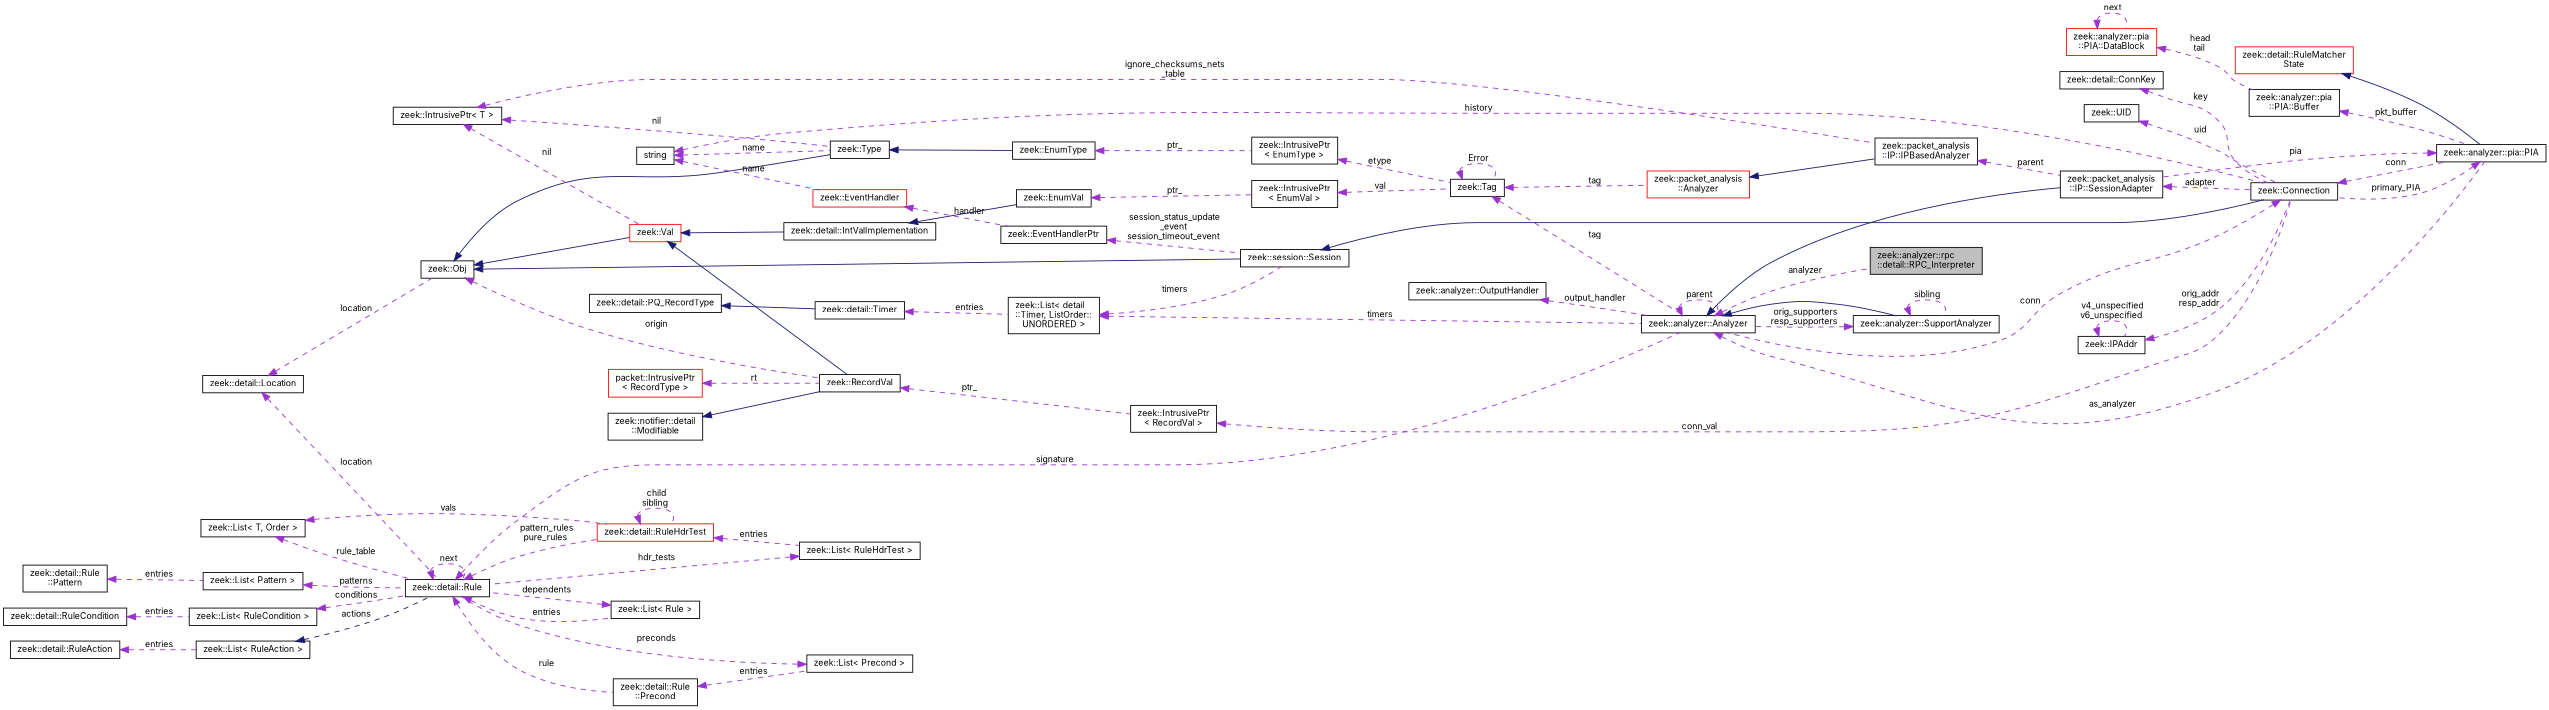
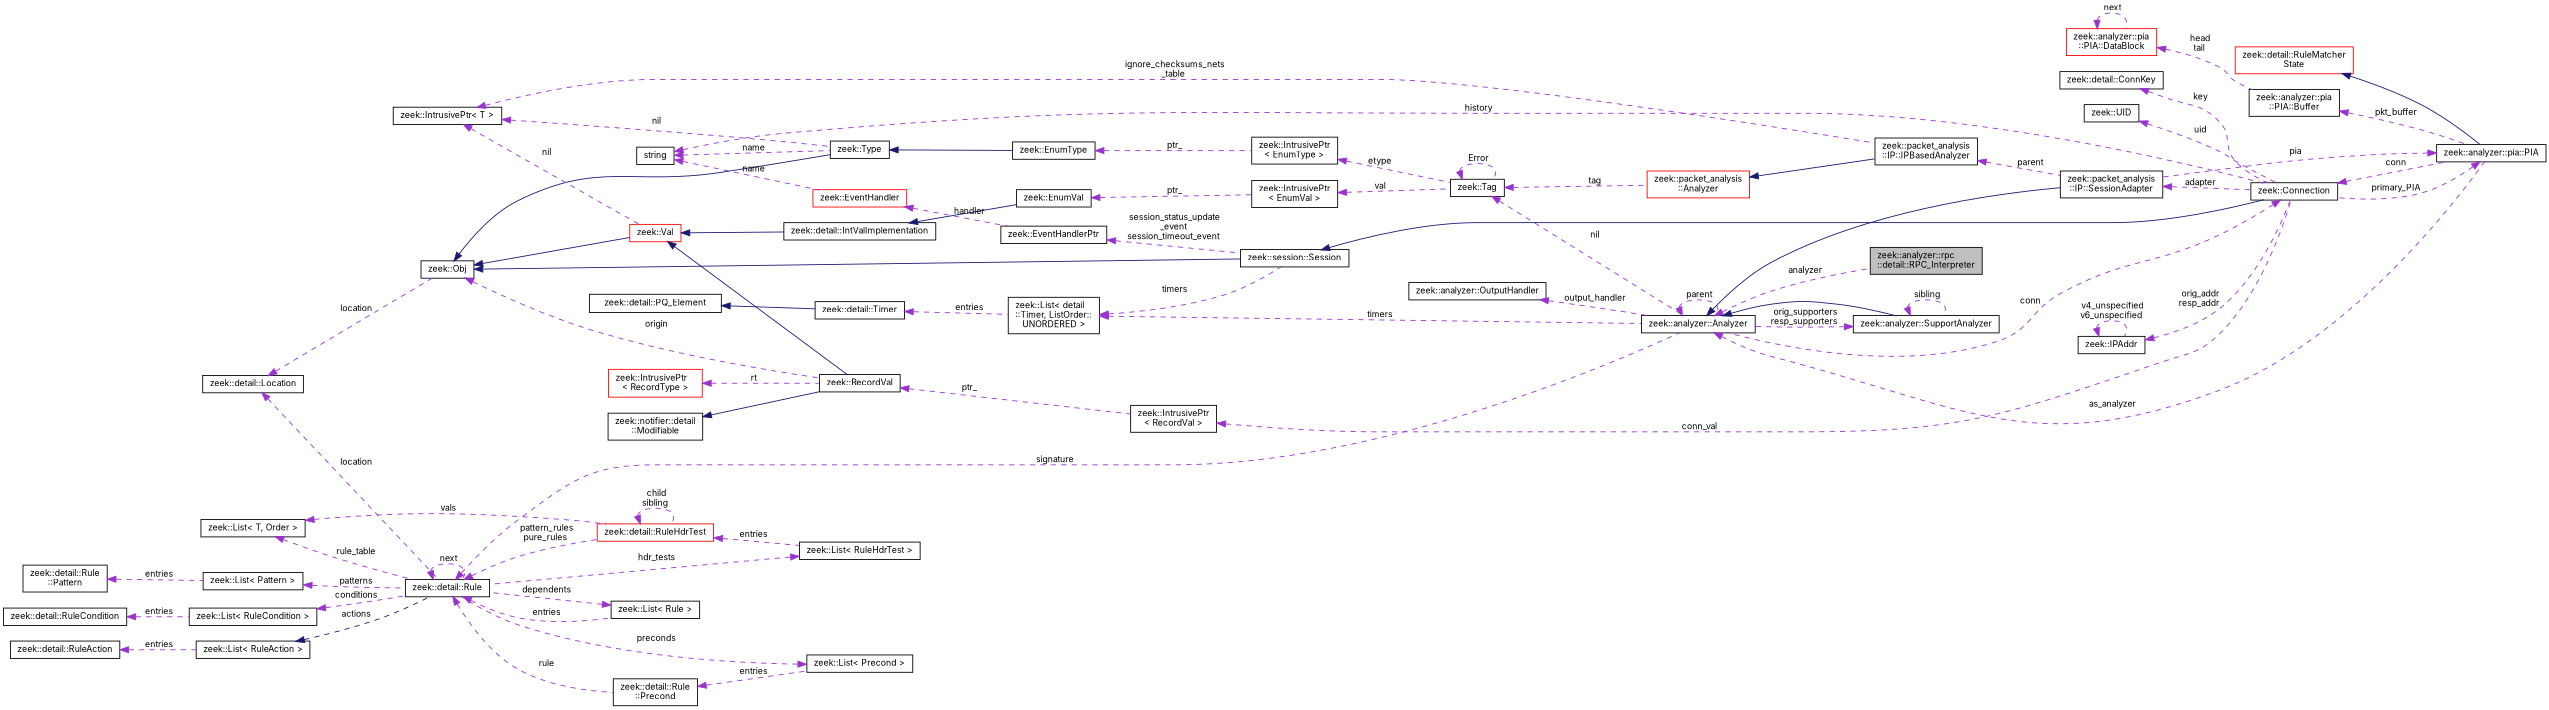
(1594, 235) -> (1594, 235)
(655, 303) -> (655, 303)
(655, 383) -> (655, 383)
